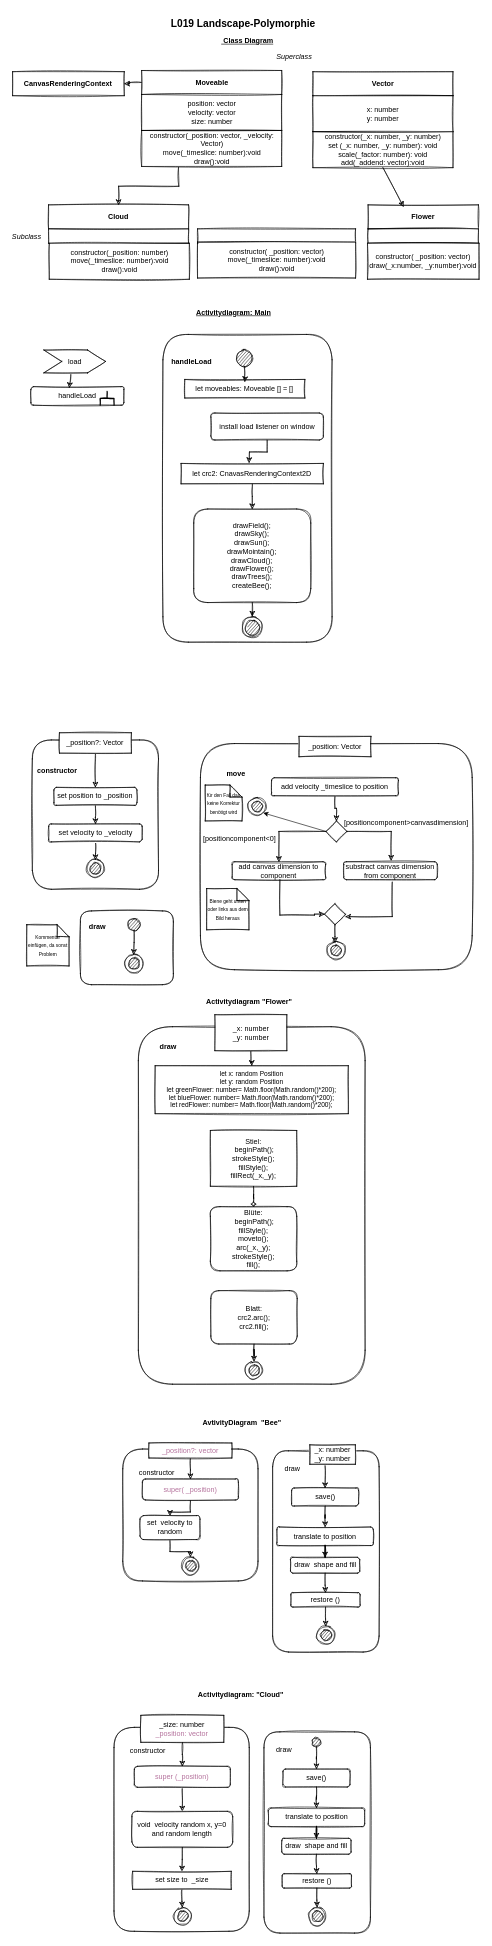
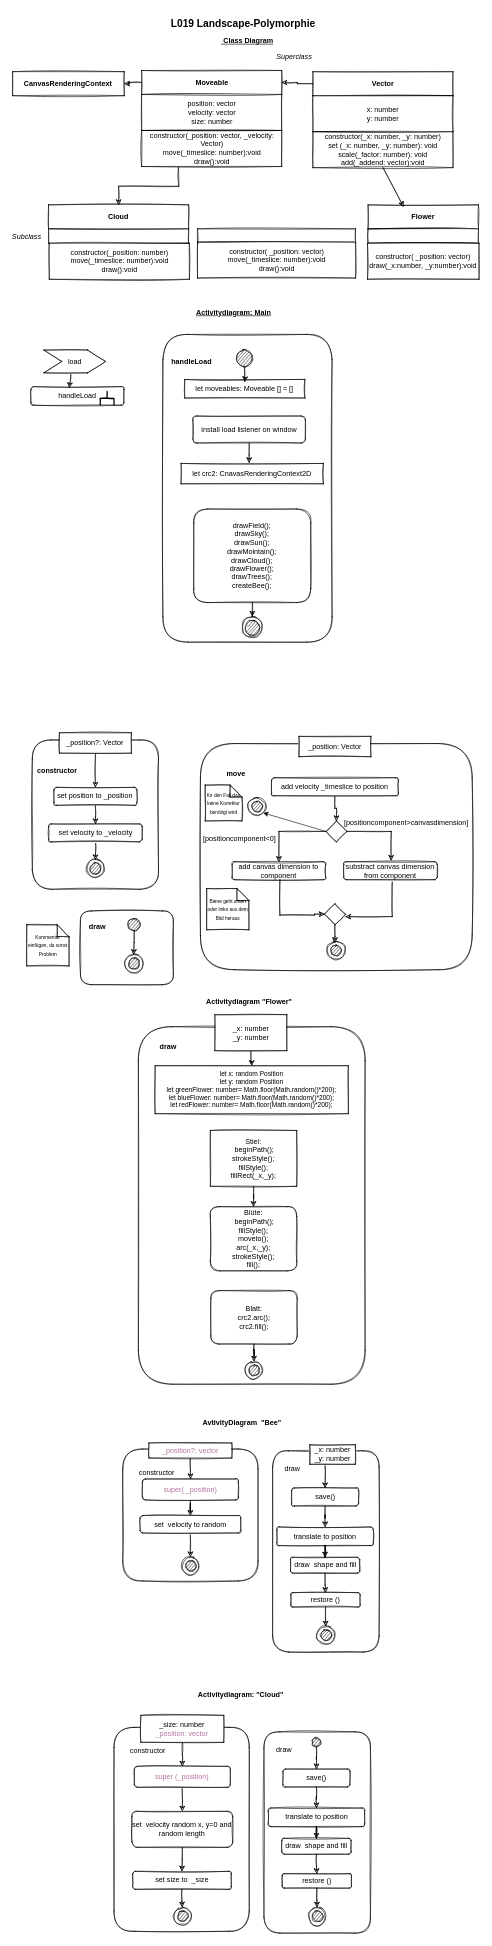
none -> (297, 84)
(267, 427) -> (249, 430)
(252, 494) -> none
(254, 1200) -> (254, 1201)
(170, 1528) -> (190, 1525)
(182, 1830) -> (182, 1830)
(182, 1881) -> (182, 1881)
